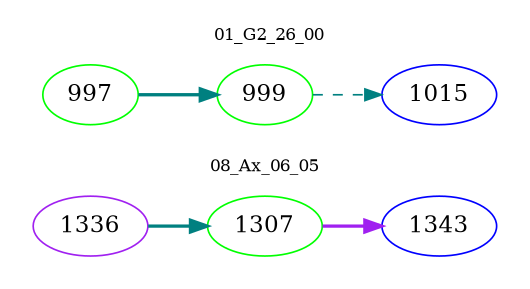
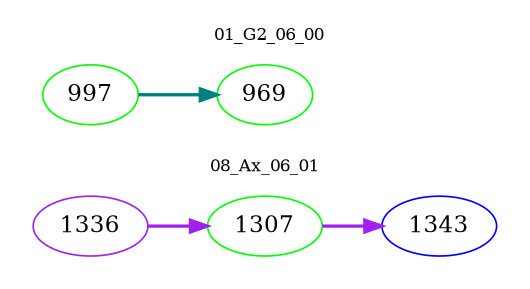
(270, 36) -> (270, 36)
(265, 95) -> (265, 95)
(439, 95) -> none
(265, 167) -> (265, 167)
(169, 226) -> (169, 226)
